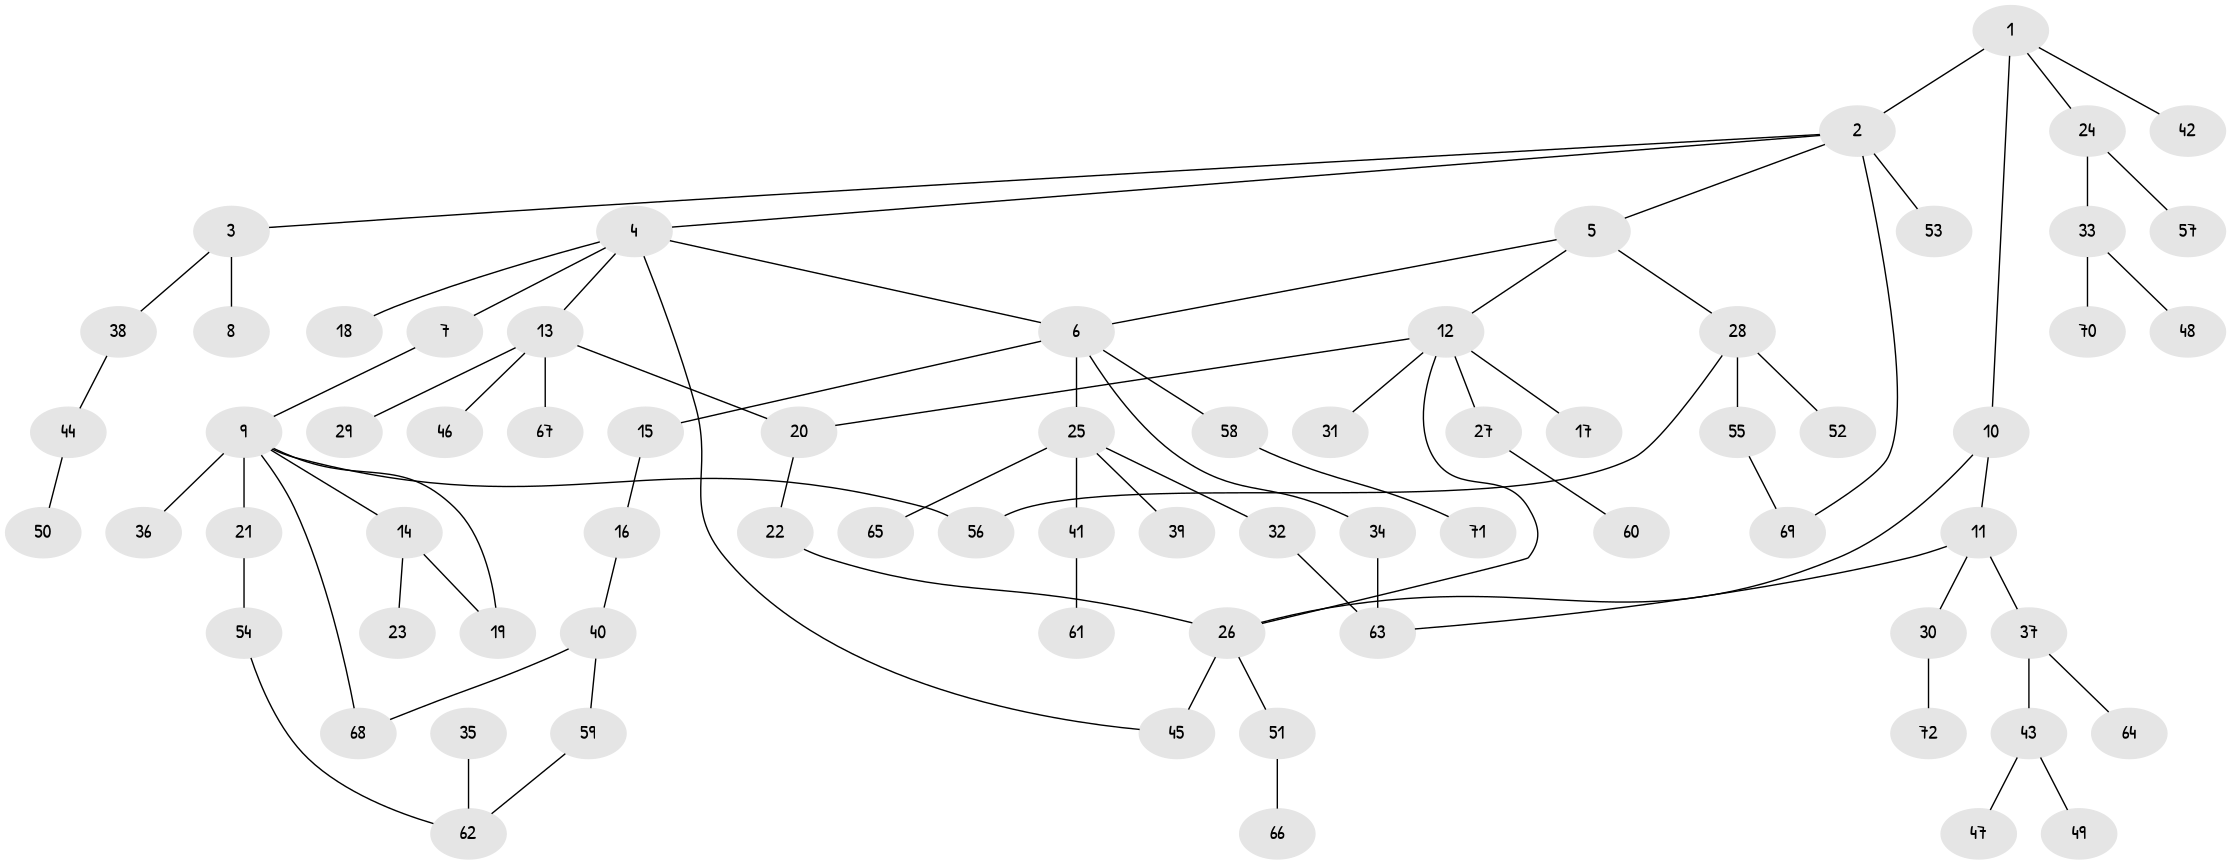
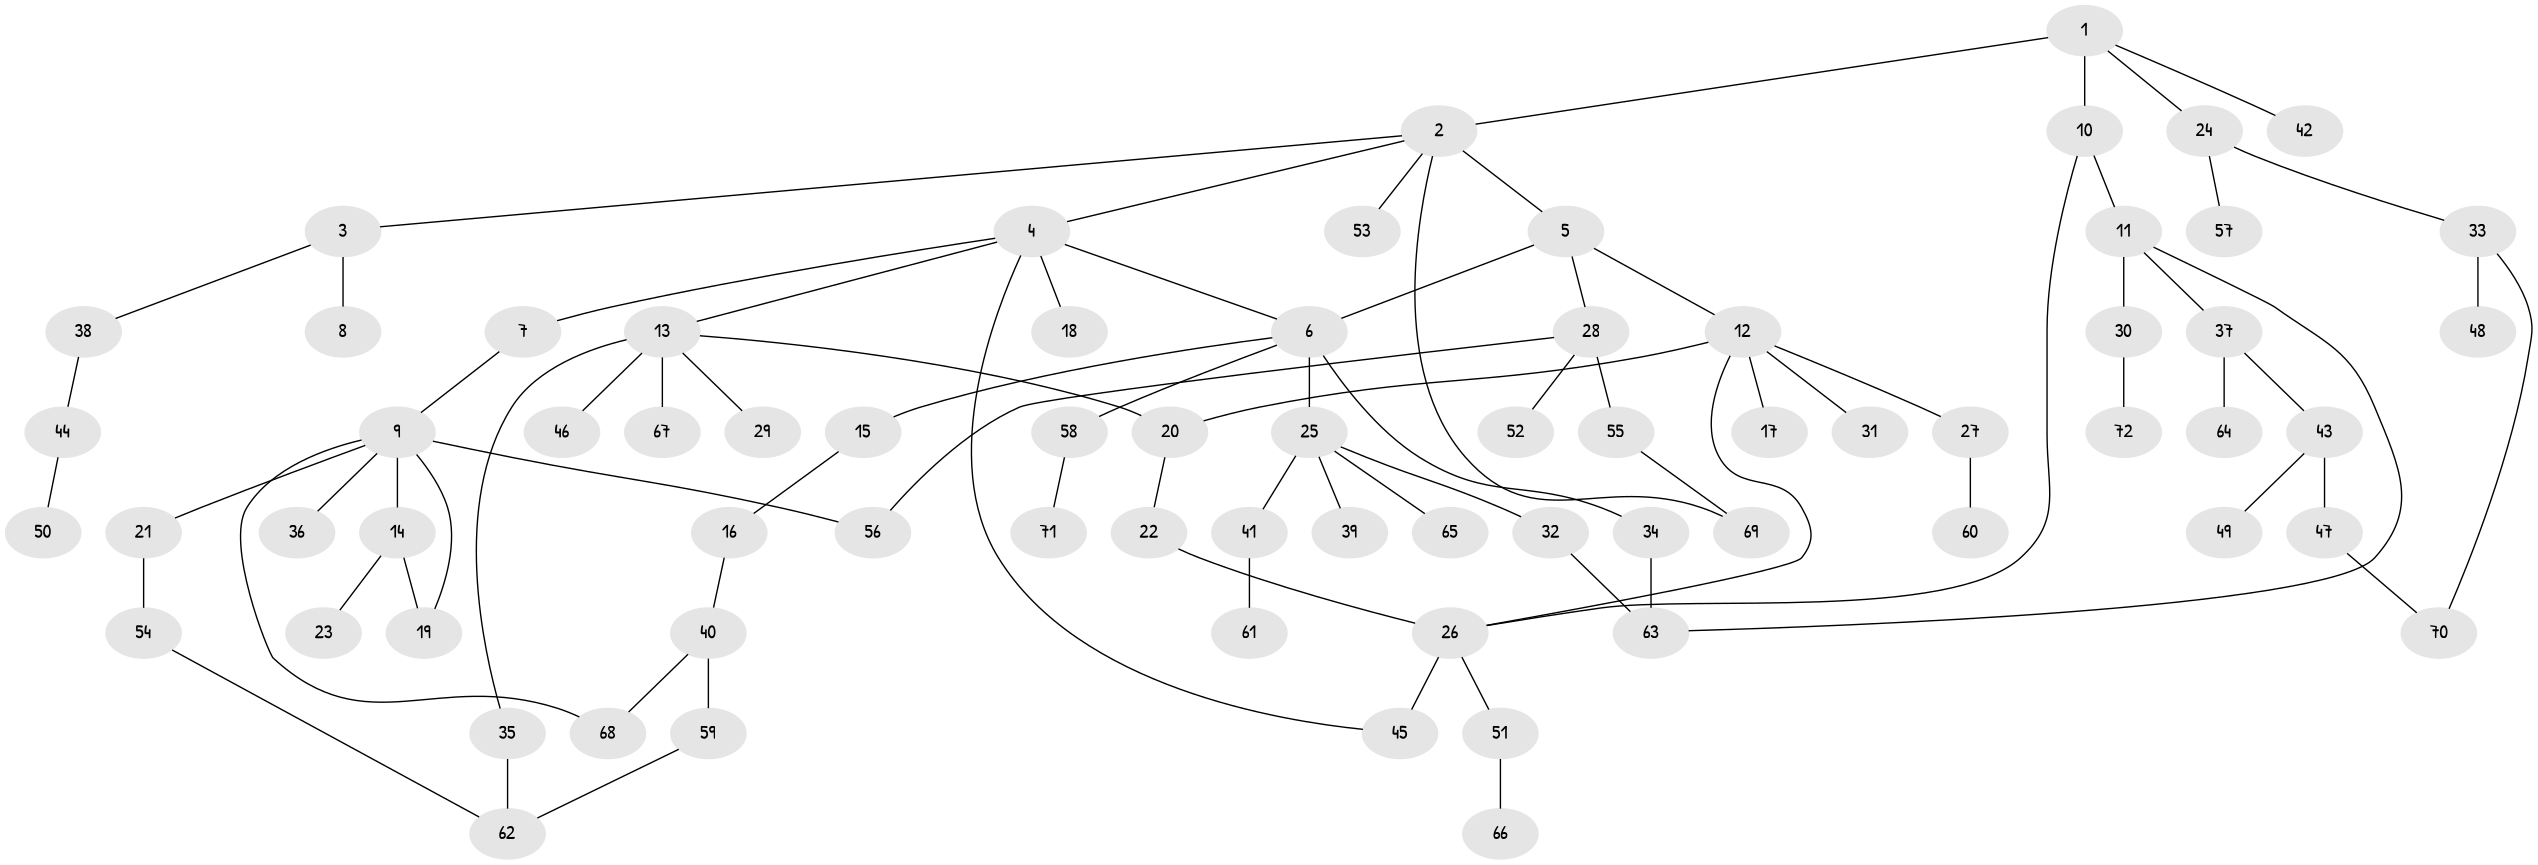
none -> (482, 488)
none -> (2382, 583)
